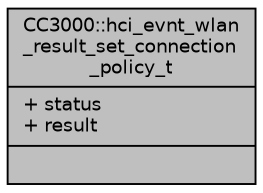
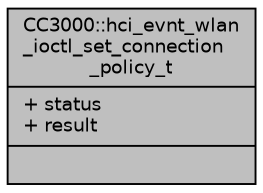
(130, 47) -> (124, 47)
